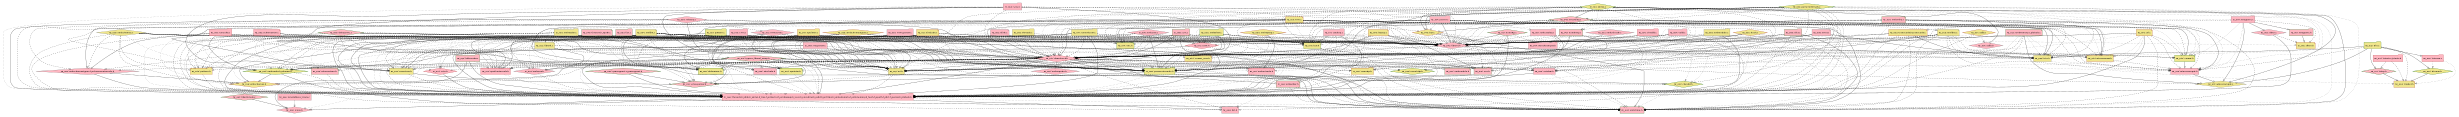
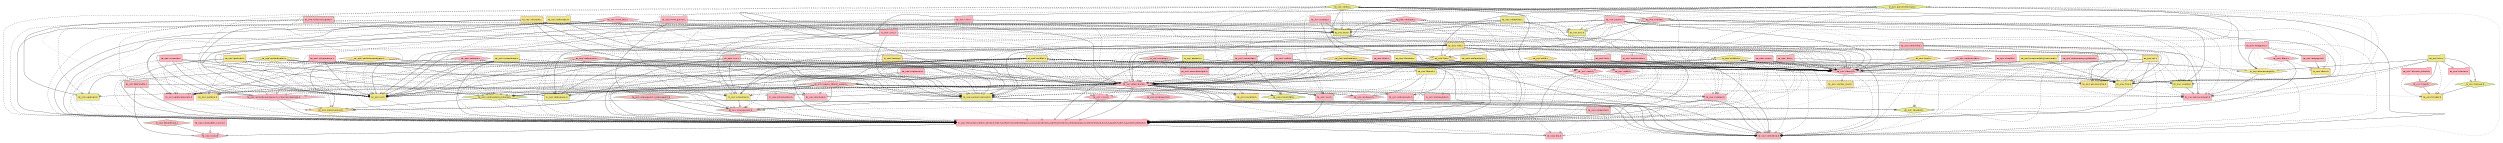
(1571, 20) -> (1655, 20)
(741, 28) -> (600, 73)
(1300, 33) -> (1398, 39)
(1948, 33) -> (1731, 58)
(1021, 44) -> (1269, 33)
(1079, 50) -> (730, 46)
(2204, 78) -> (2237, 86)
